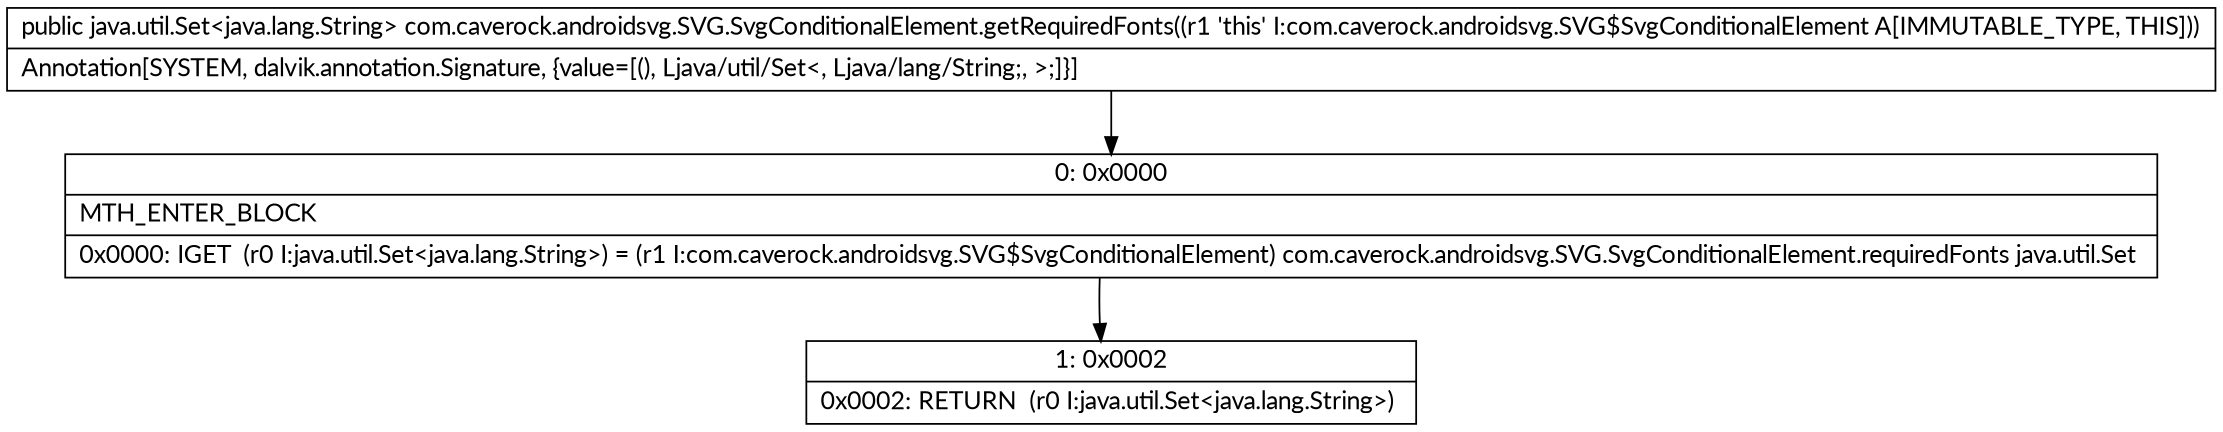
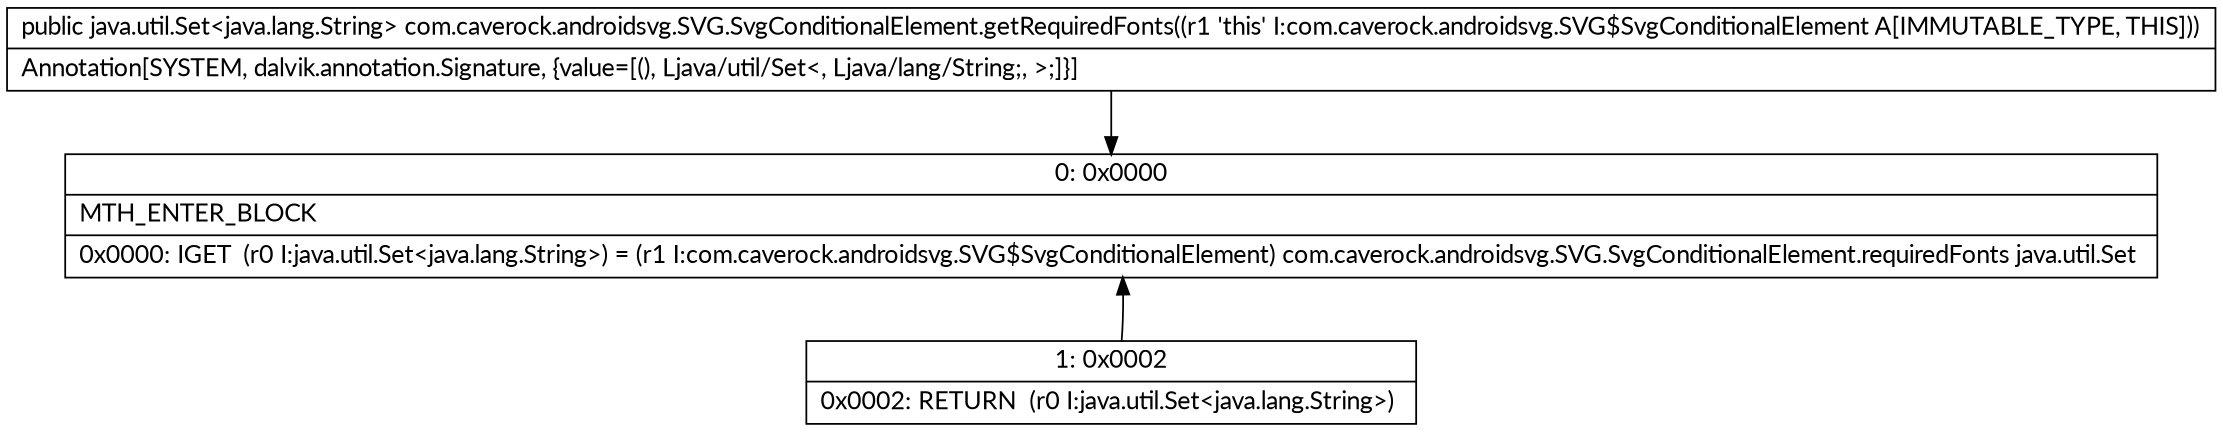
(1099, 300) -> (1123, 318)
